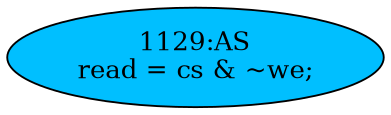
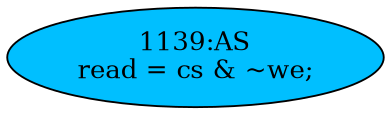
(195, 57) -> (195, 57)
